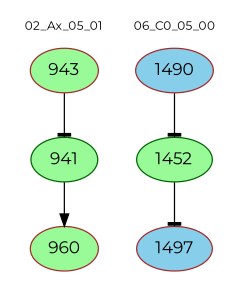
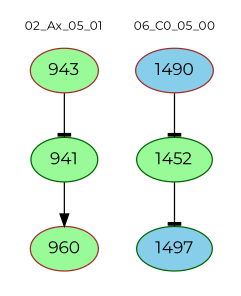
(174, 249) -> (174, 249)
